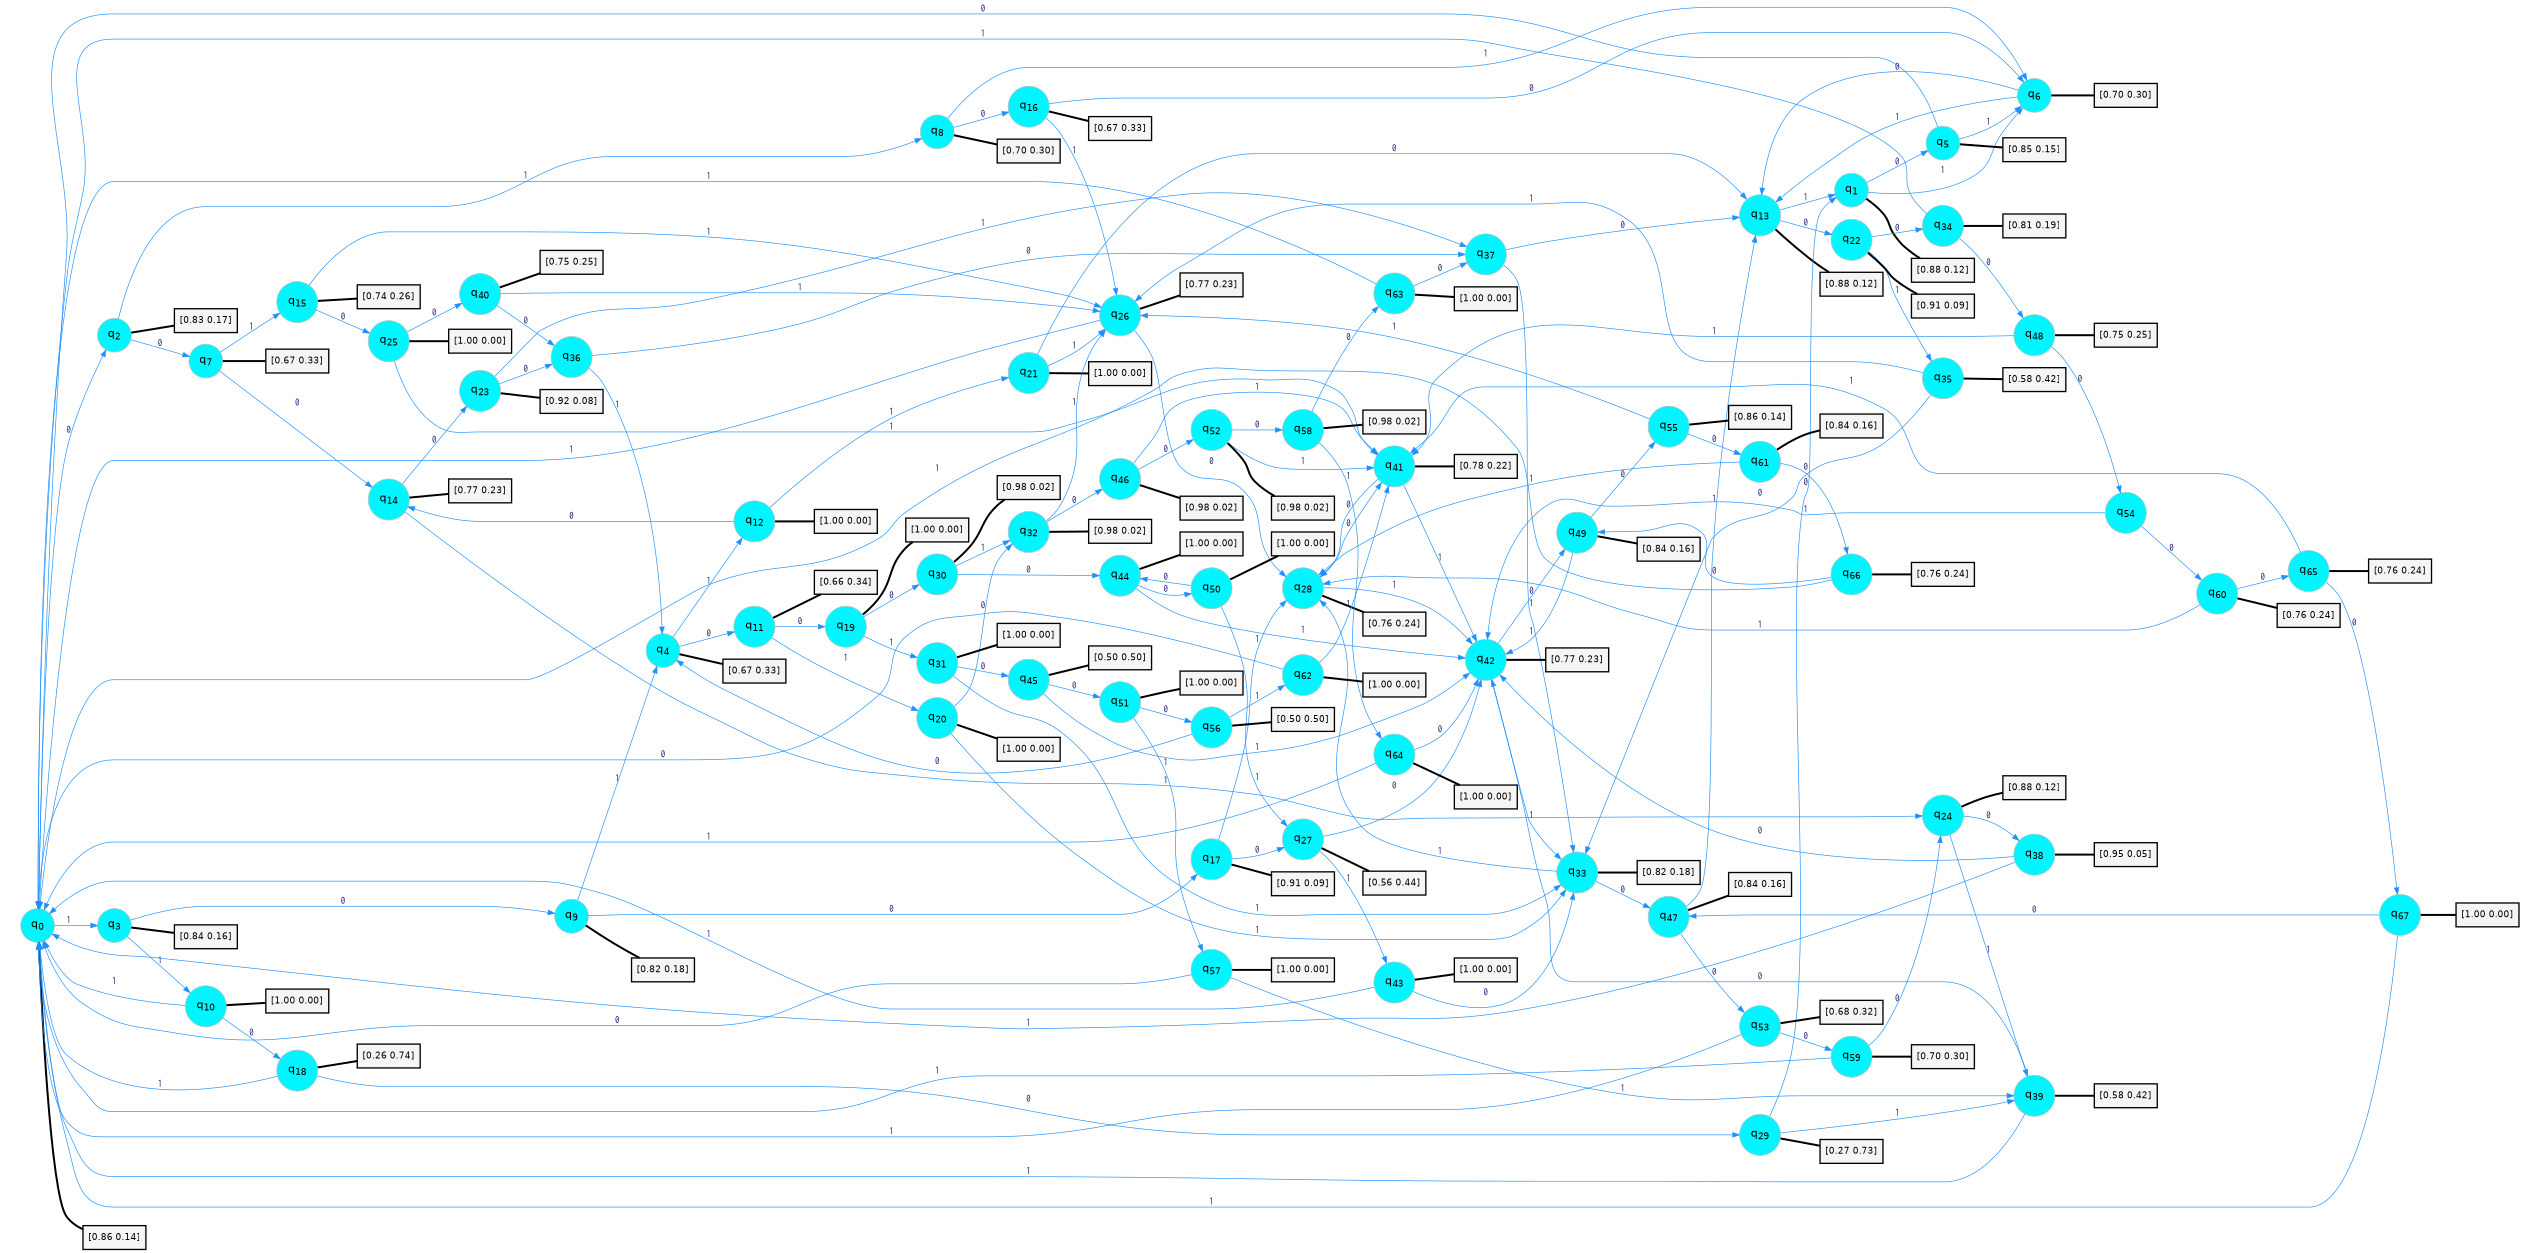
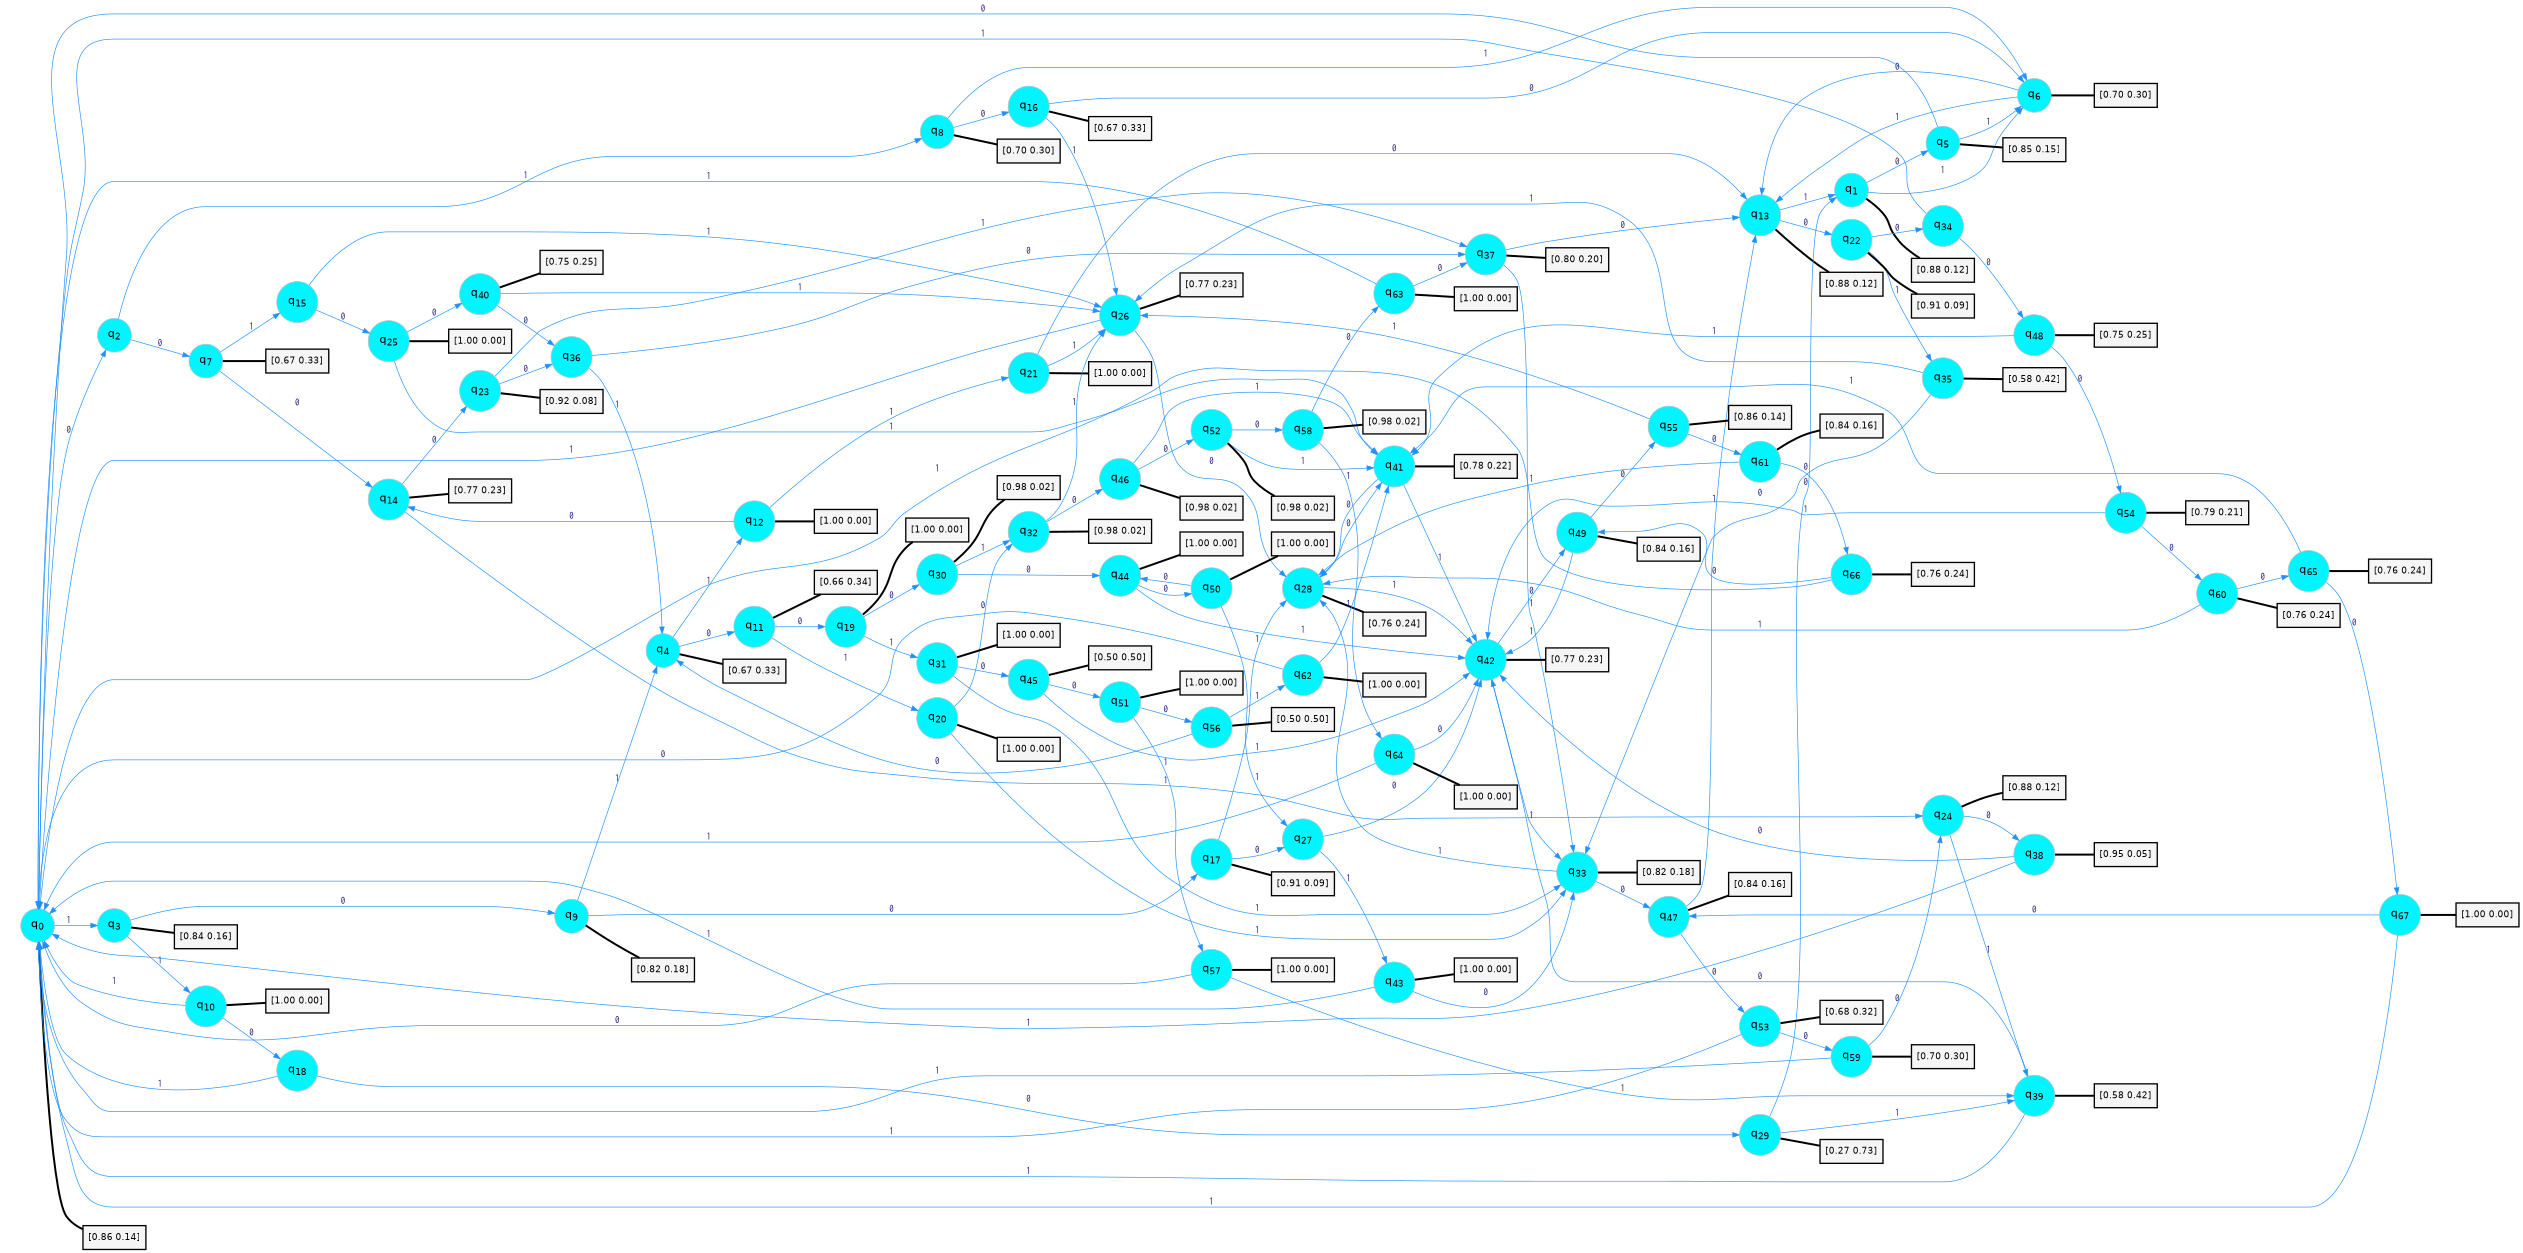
(2034, 226) -> none
none -> (1577, 260)
(389, 297) -> none
(206, 321) -> none
none -> (2217, 513)
(1394, 883) -> none
(389, 1056) -> none
